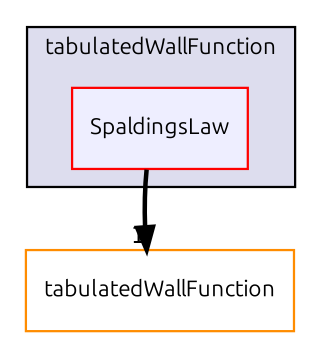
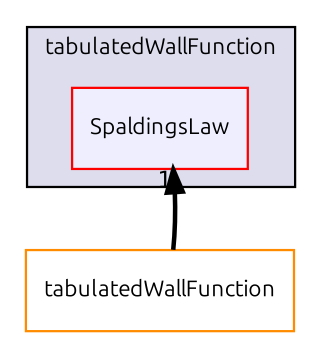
(145, 201) -> (175, 221)
